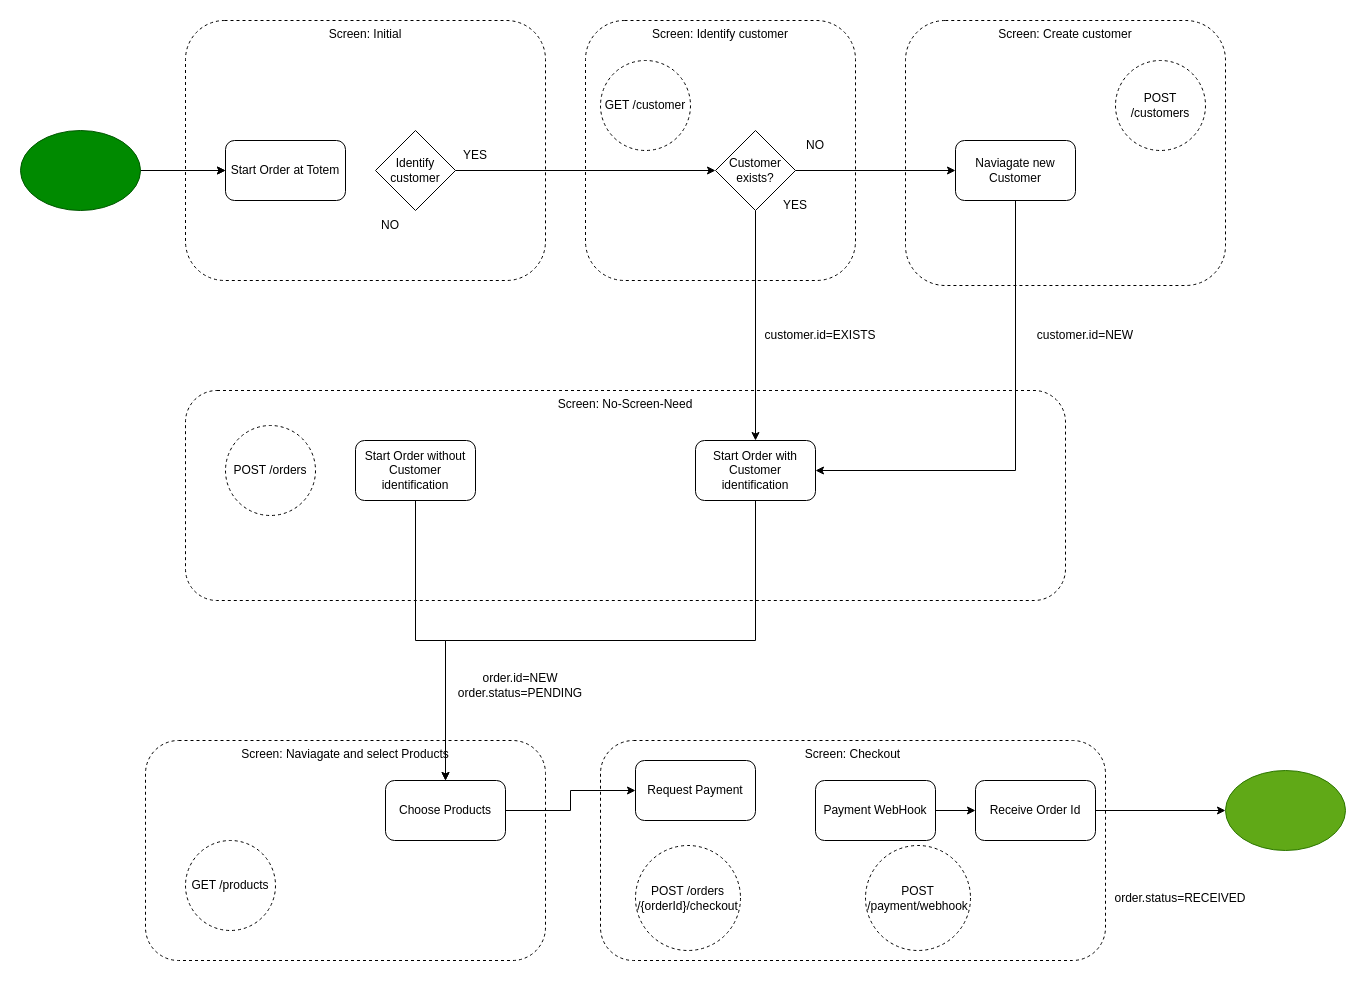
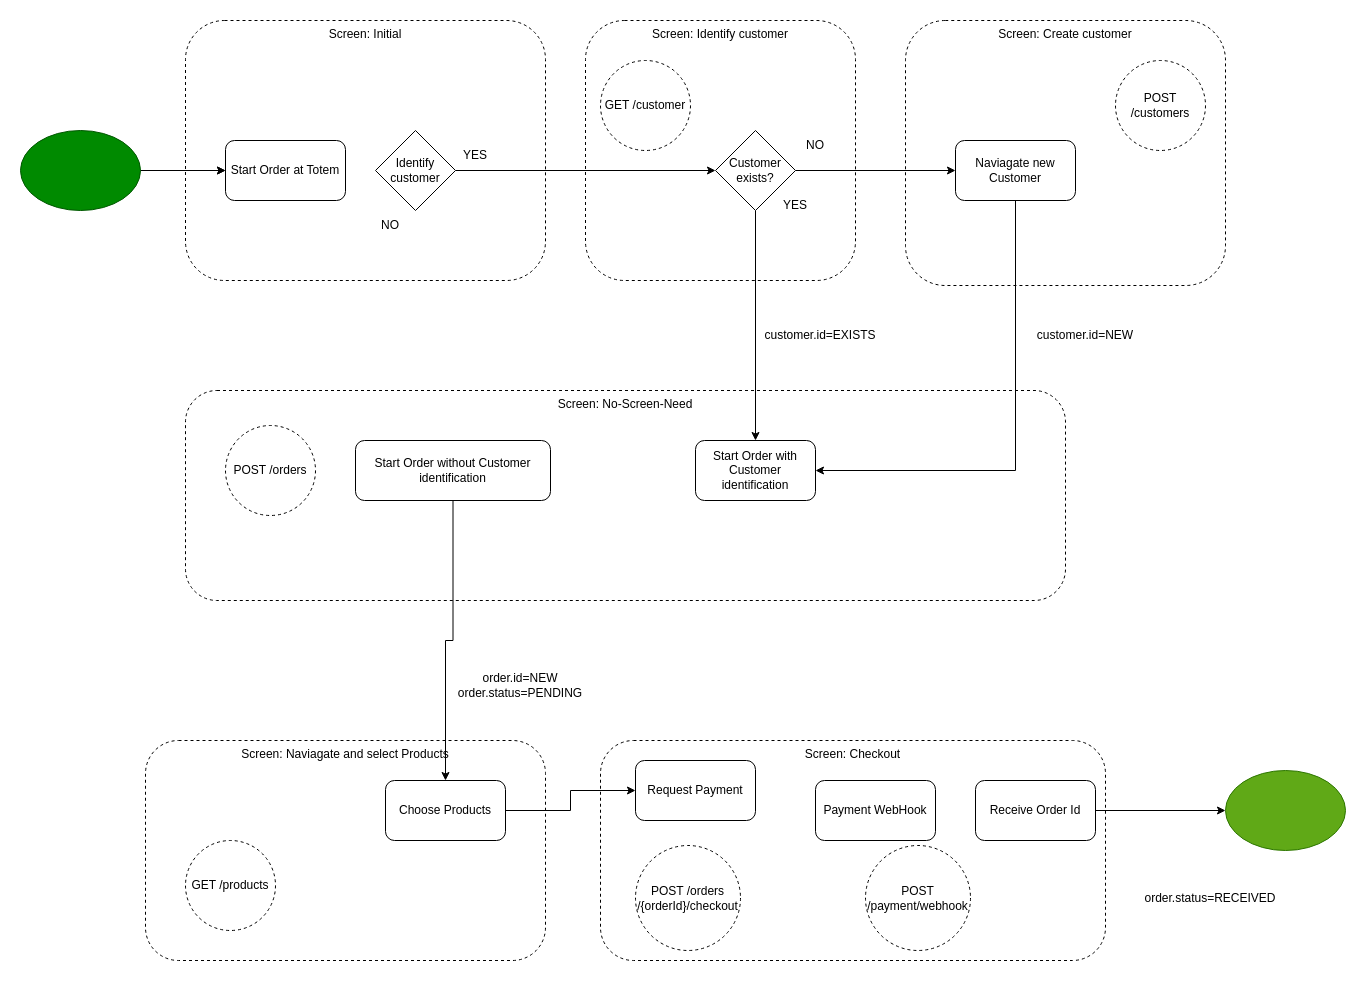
(416, 471) -> (453, 471)
(676, 641) -> none
(952, 811) -> none
(1181, 898) -> (1211, 898)
